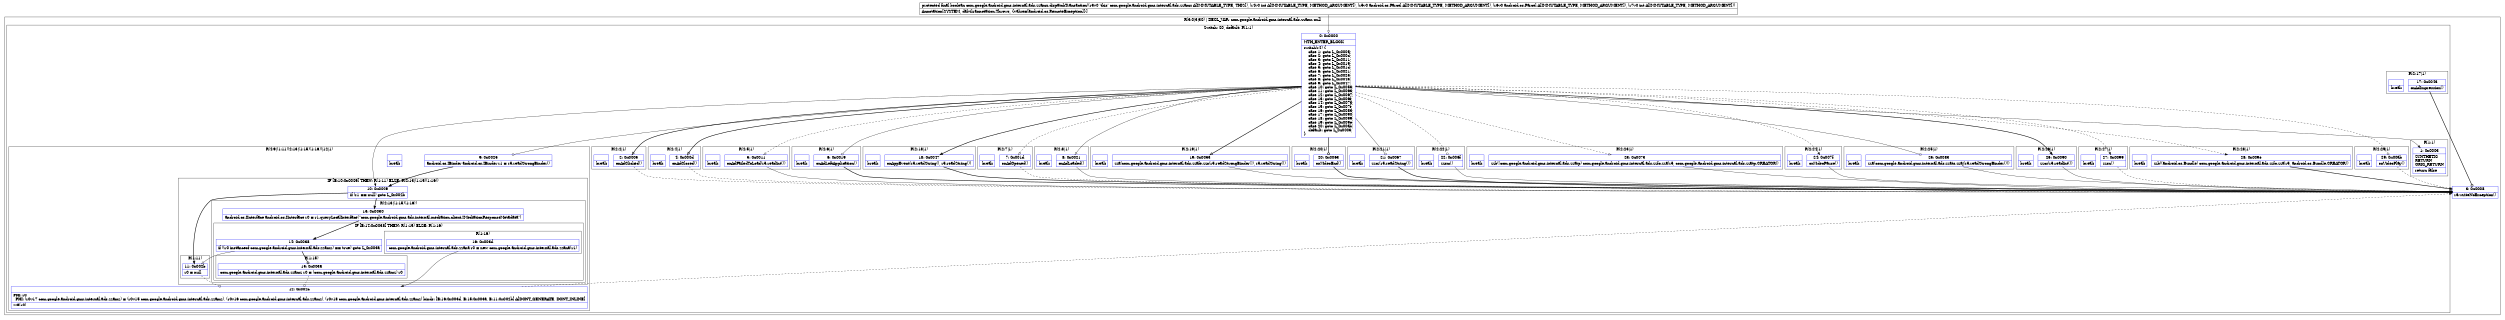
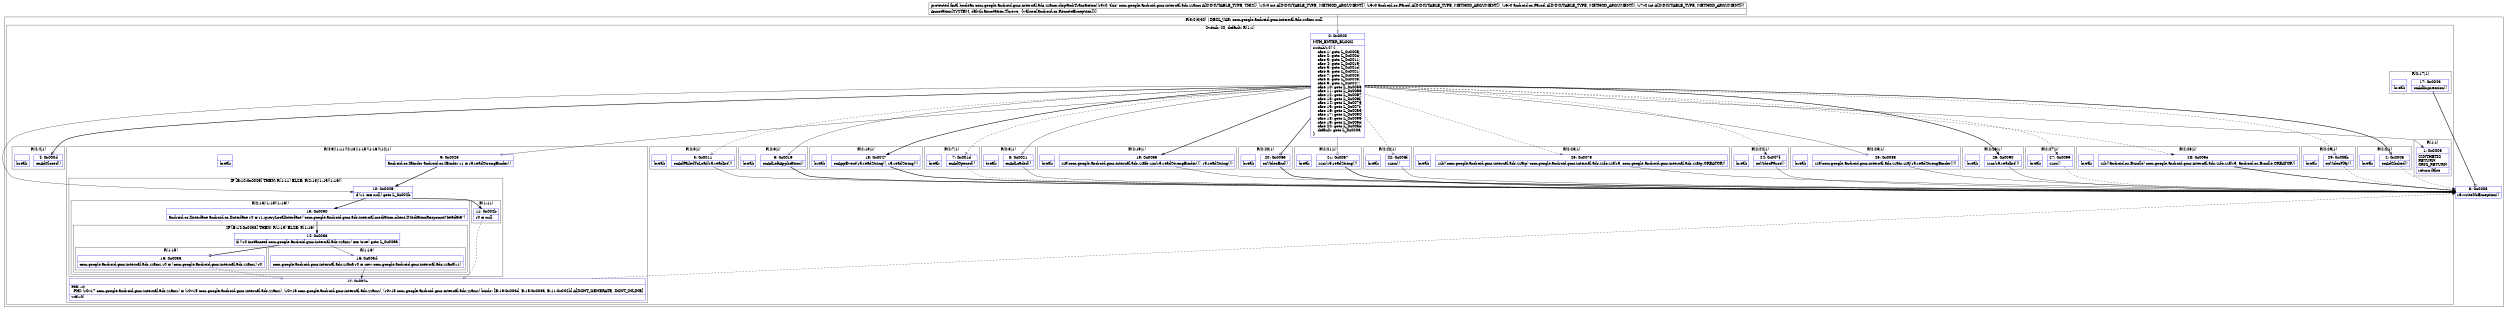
(1568, 190) -> none
(221, 254) -> (341, 250)
